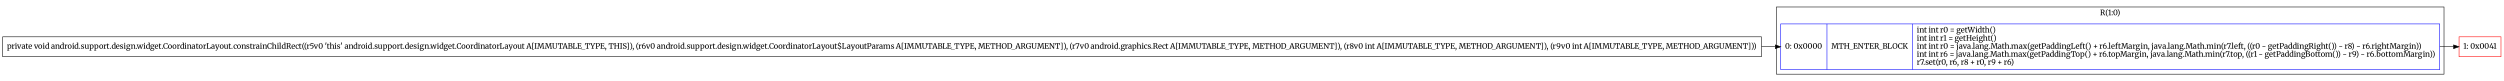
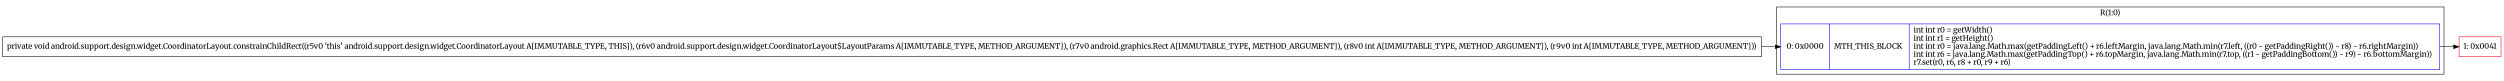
(1870, 46) -> (1868, 46)
